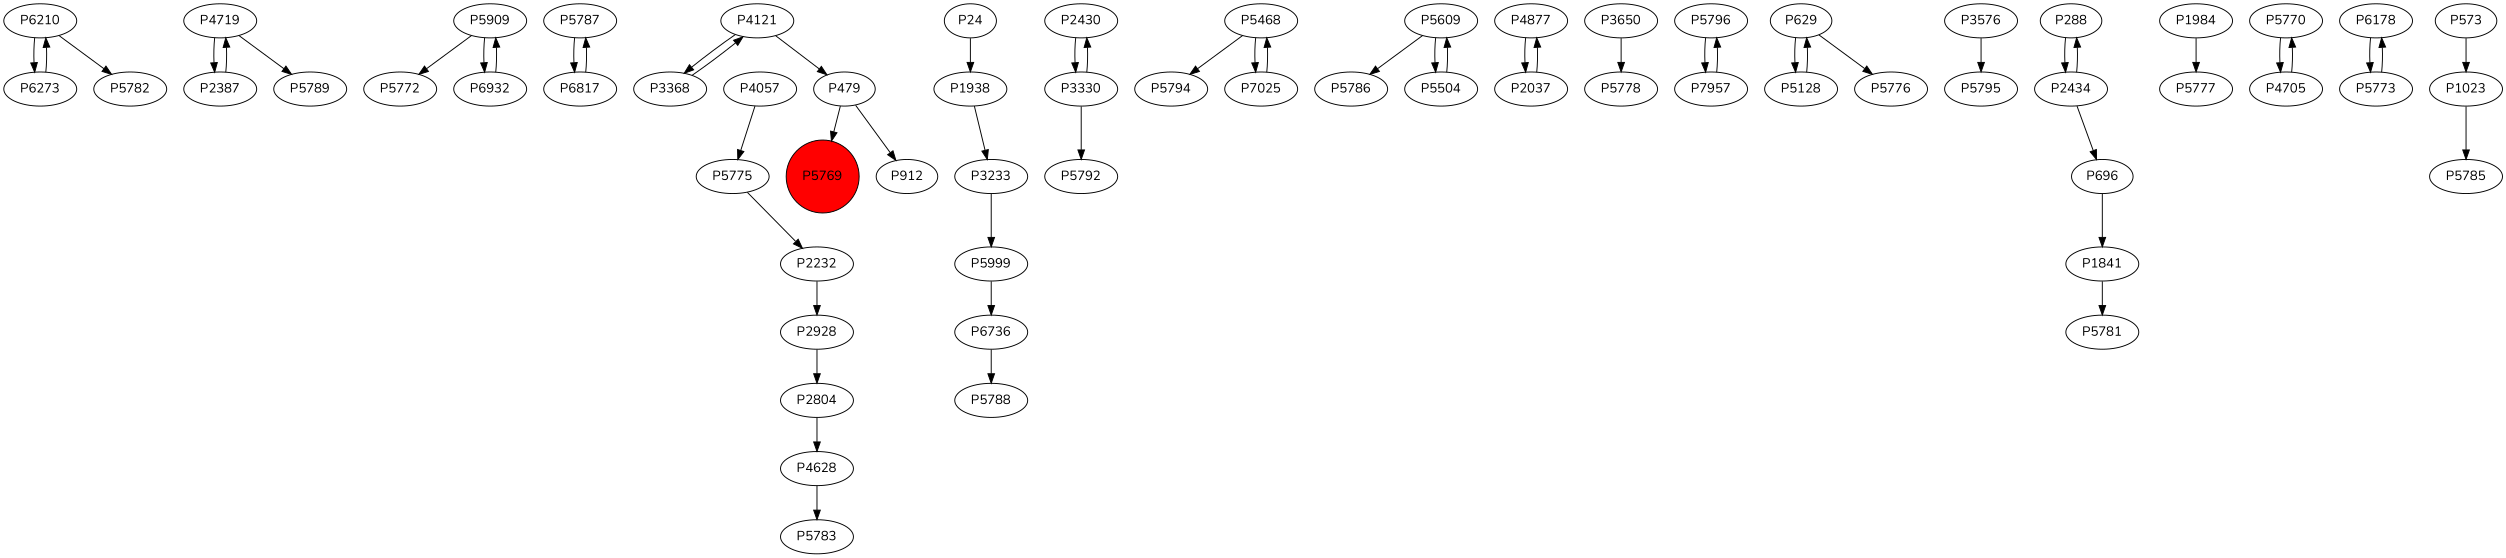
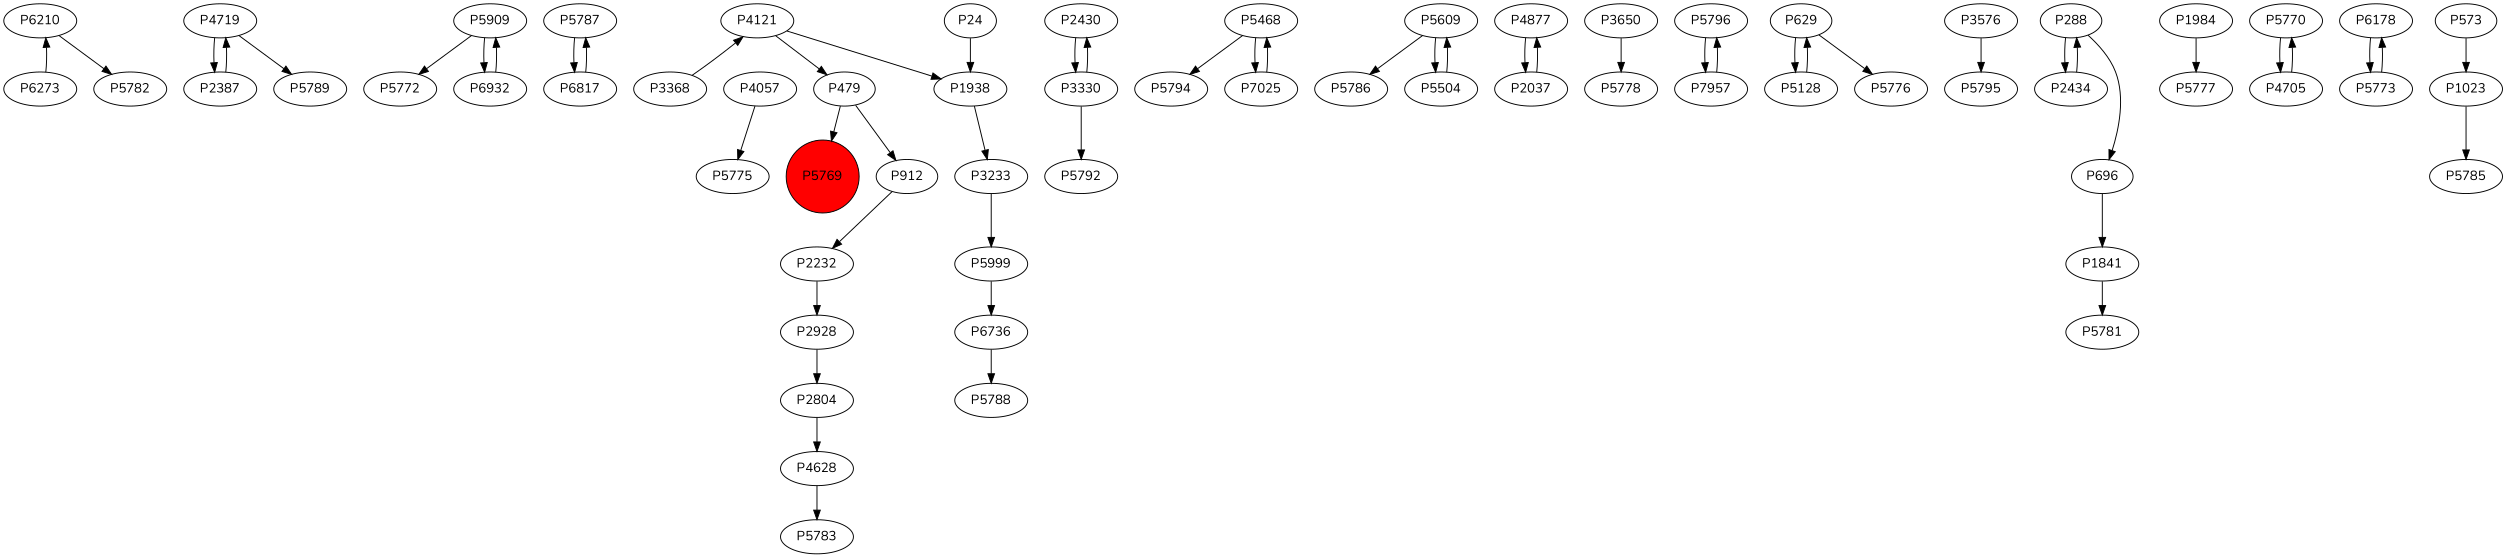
(34, 50) -> none
(713, 51) -> (859, 54)
(2085, 128) -> (2120, 88)
(771, 217) -> (866, 217)
